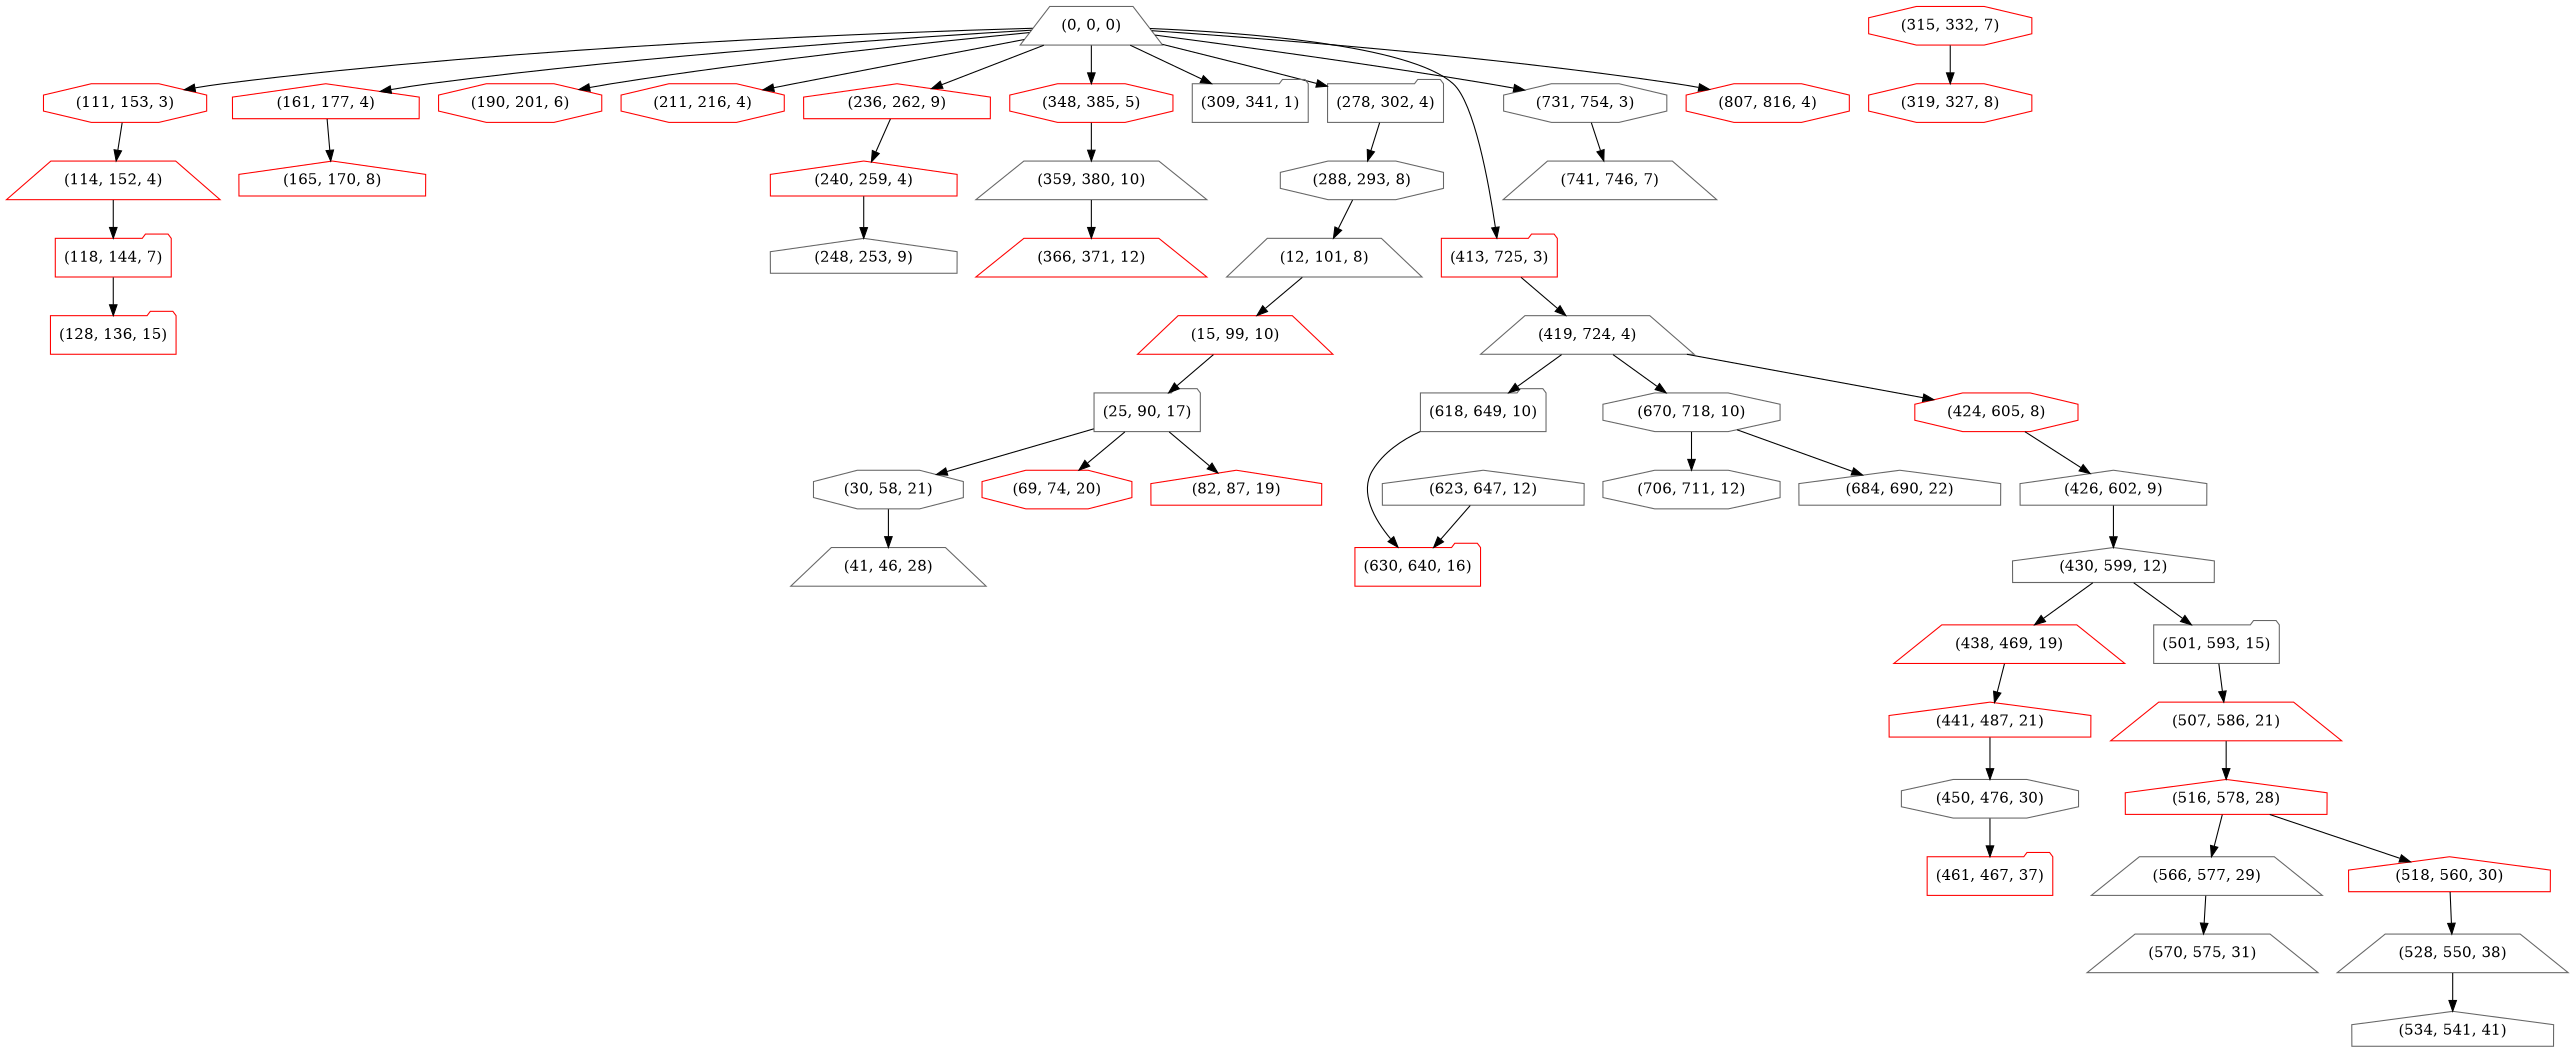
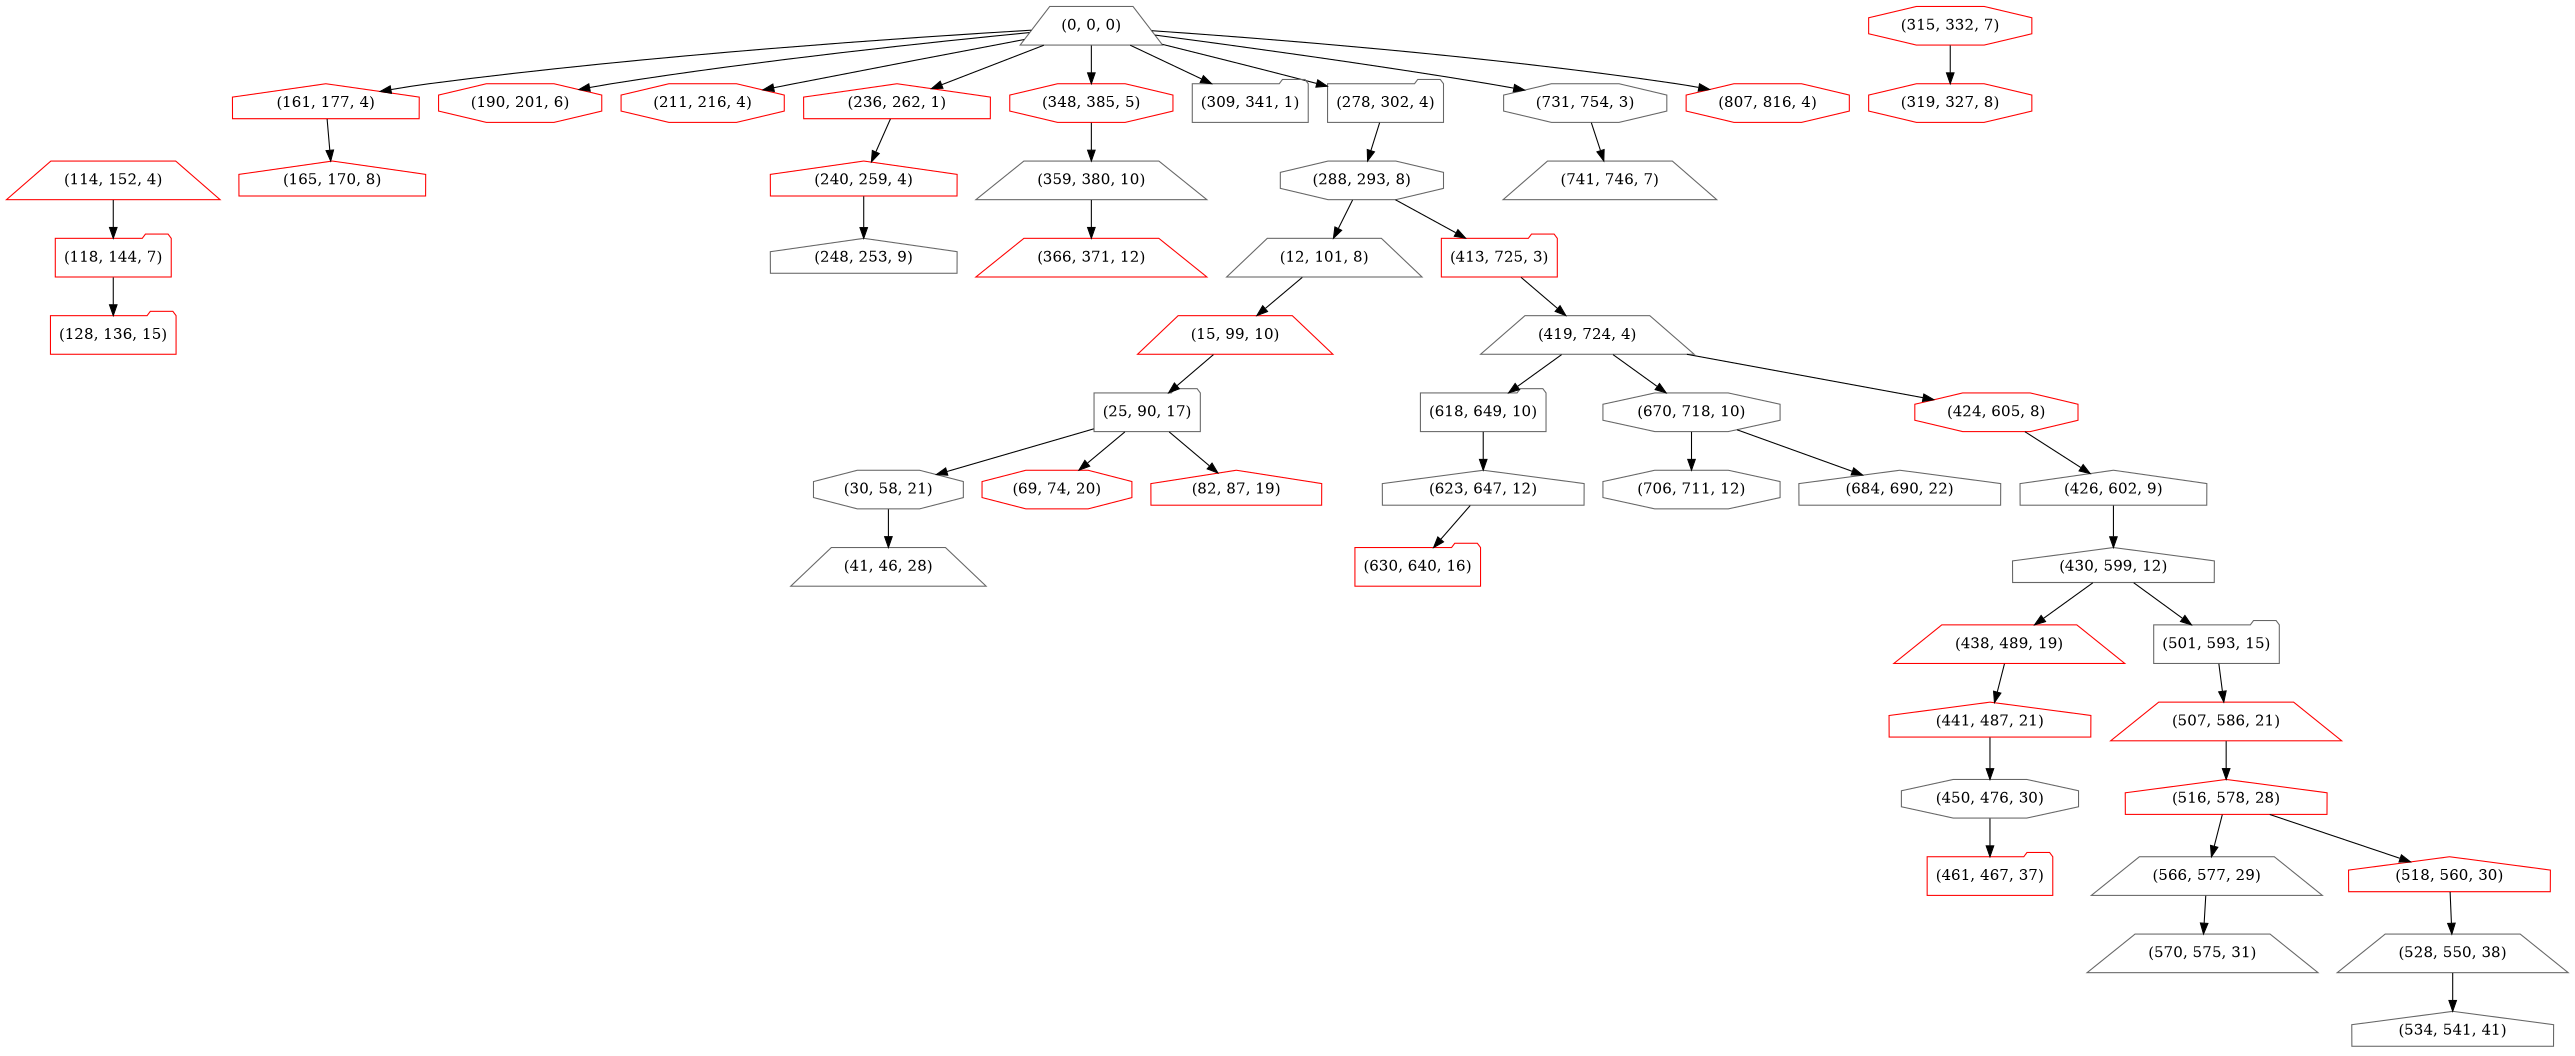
(1391, 57) -> (1426, 216)
(125, 103) -> none
(897, 103) -> (897, 103)
(1370, 476) -> (1483, 446)
(2009, 644) -> (2009, 644)
